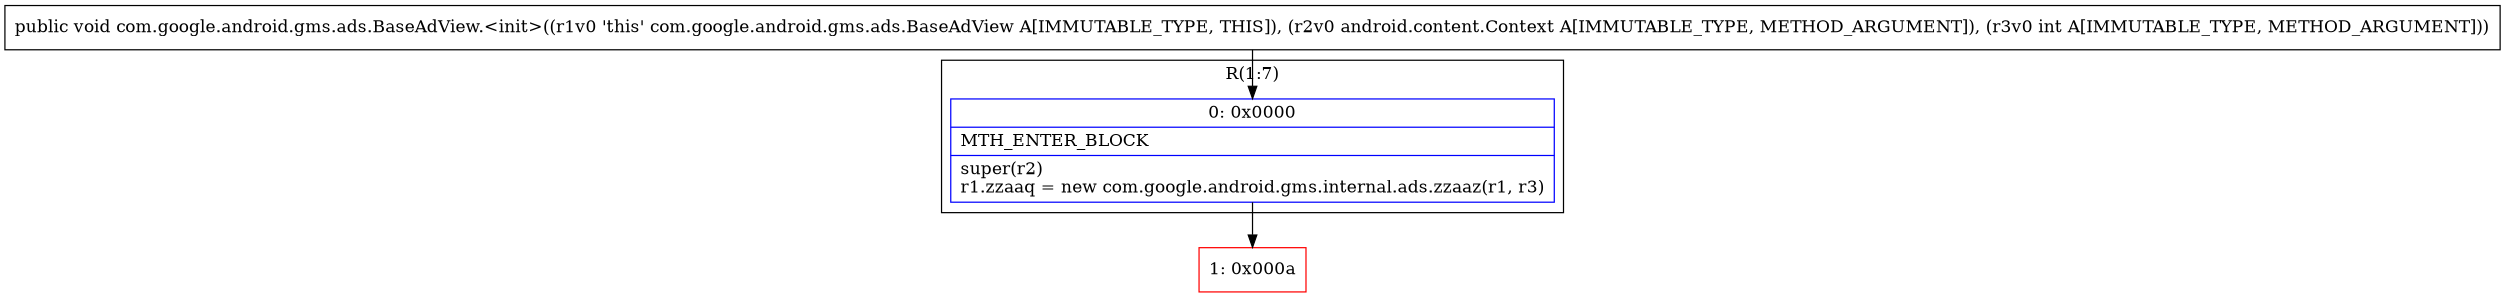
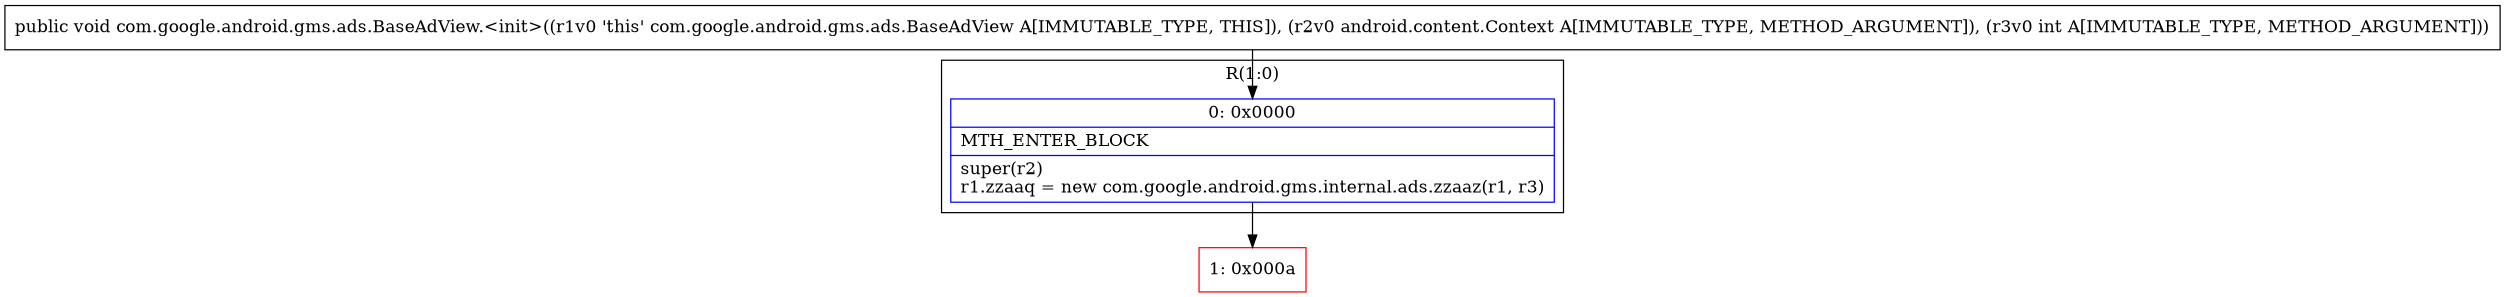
(1253, 74) -> (1253, 74)
